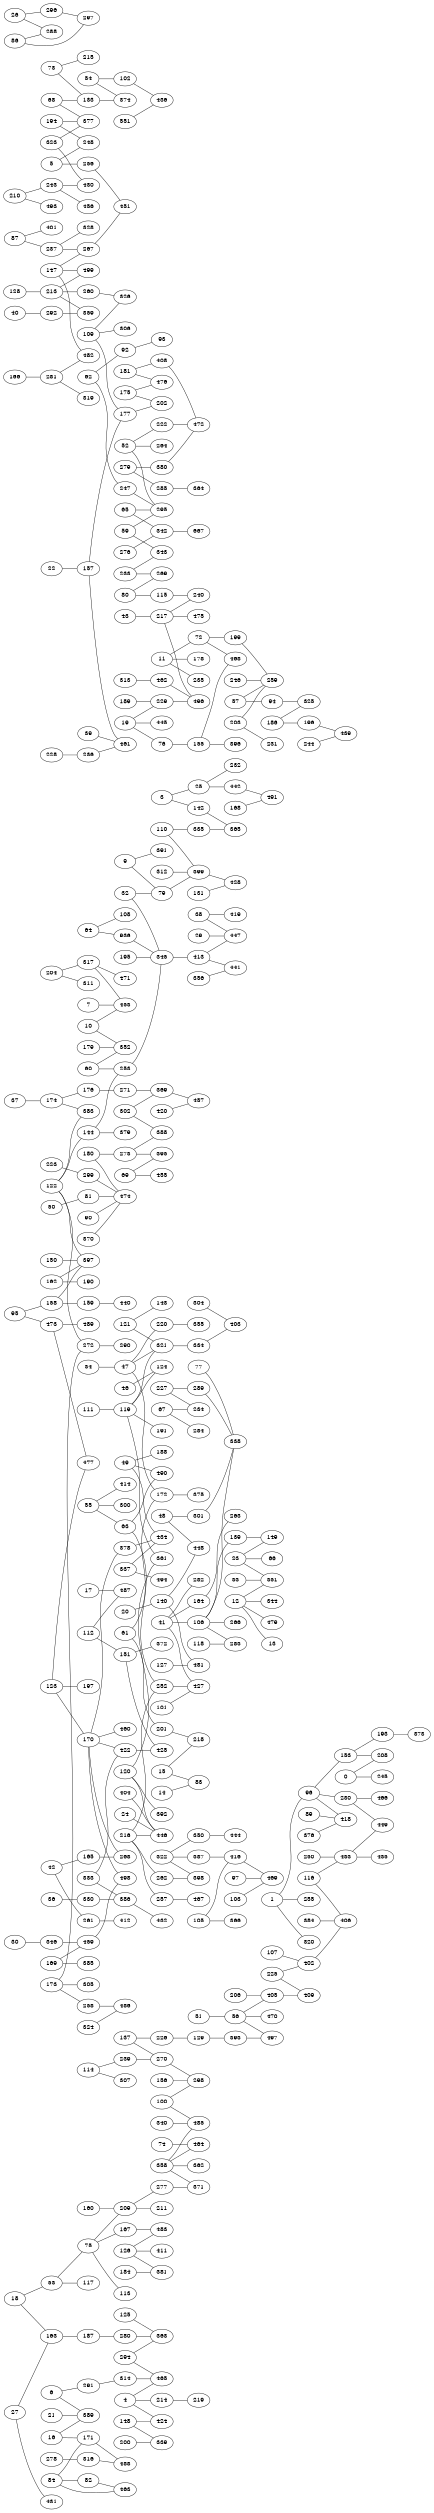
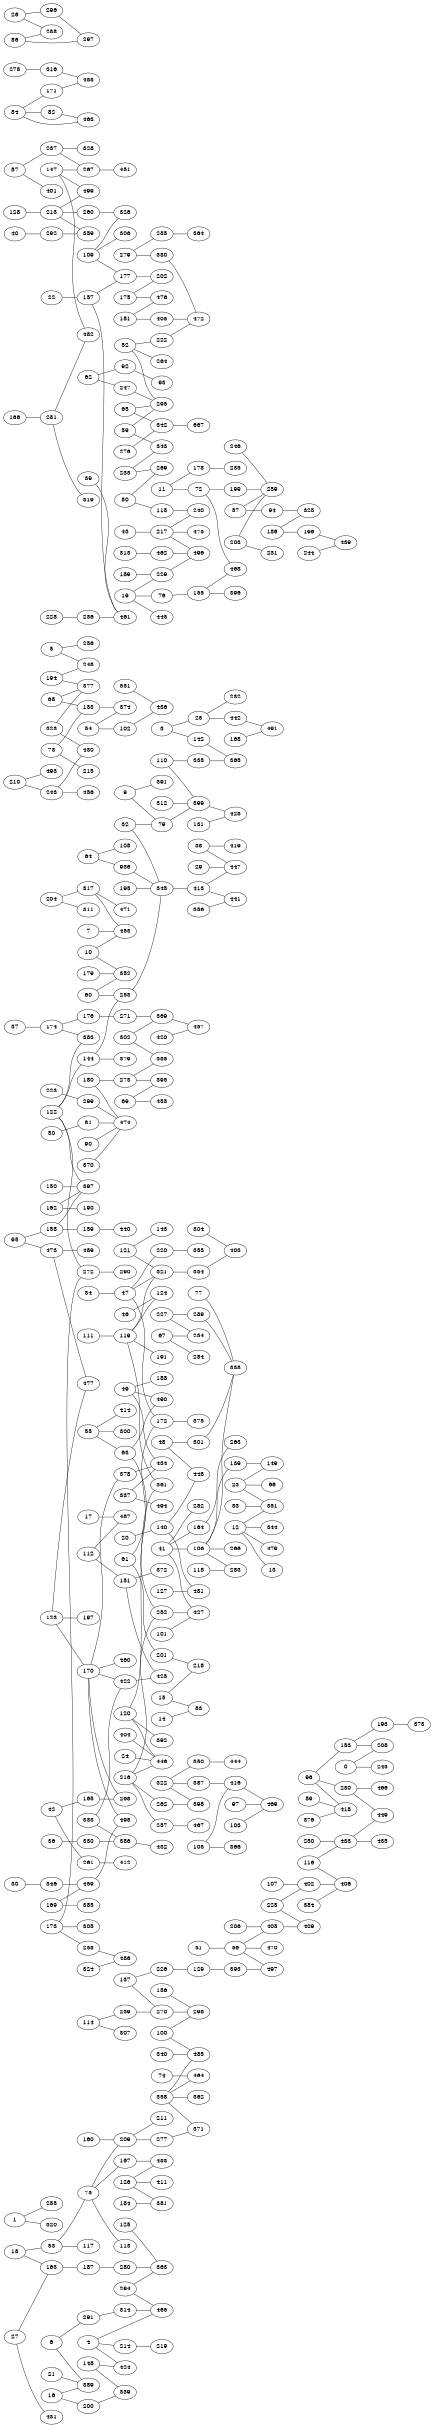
(108, 185) -> none
(181, 670) -> (217, 468)
(291, 1846) -> none
(70, 2438) -> (70, 2401)
